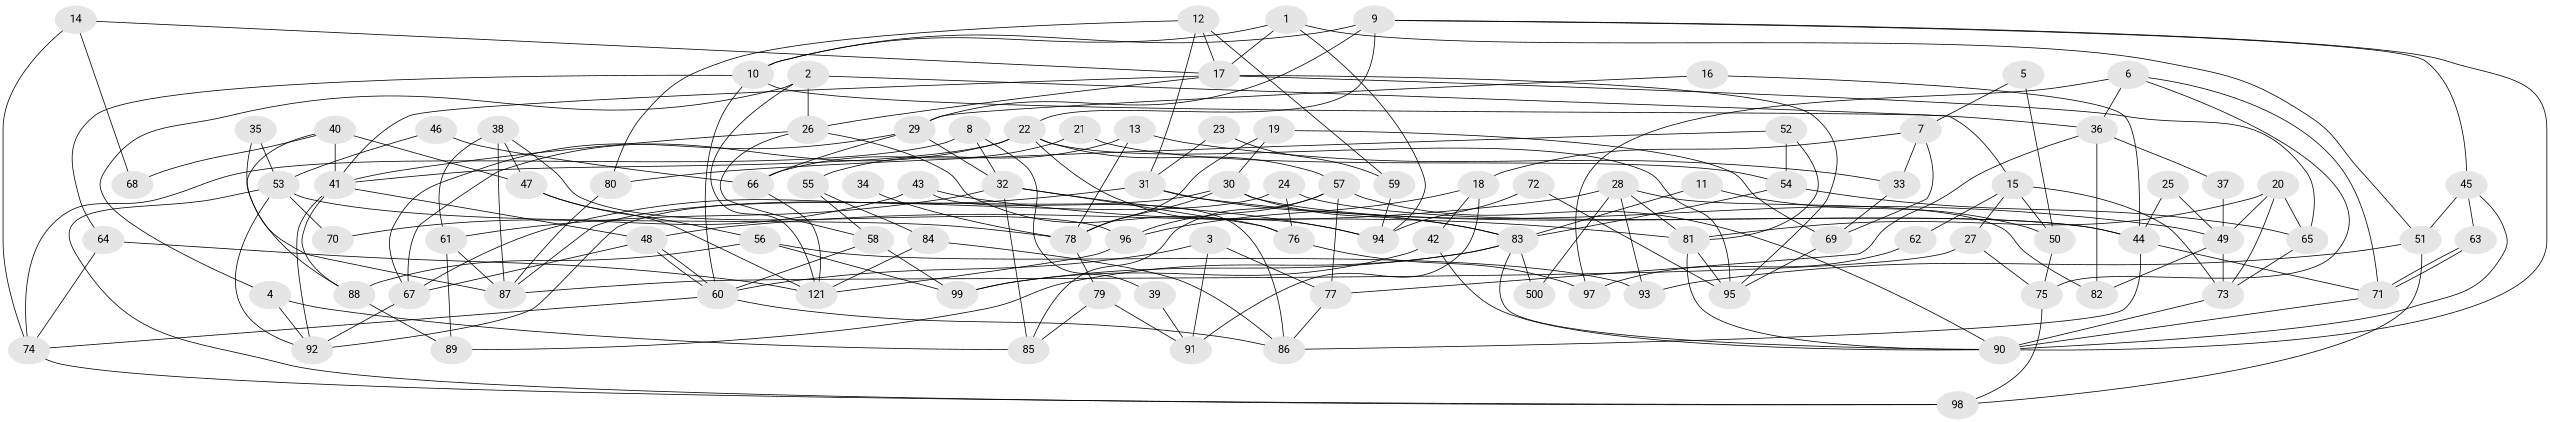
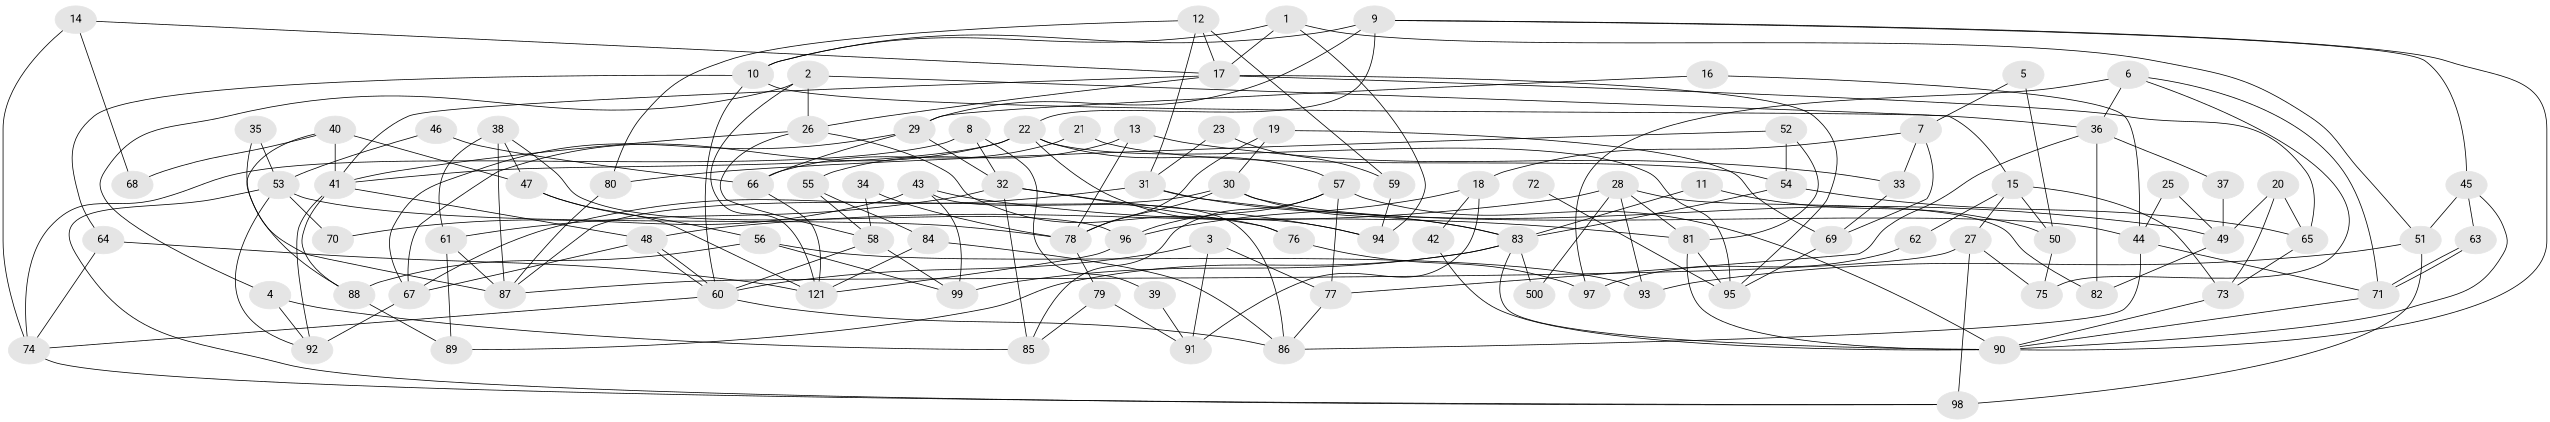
(1284, 185) -> none
none -> (868, 212)
(1456, 212) -> none
(1987, 223) -> none
(2223, 268) -> none
(1309, 272) -> (958, 234)
(2026, 366) -> (1964, 323)
